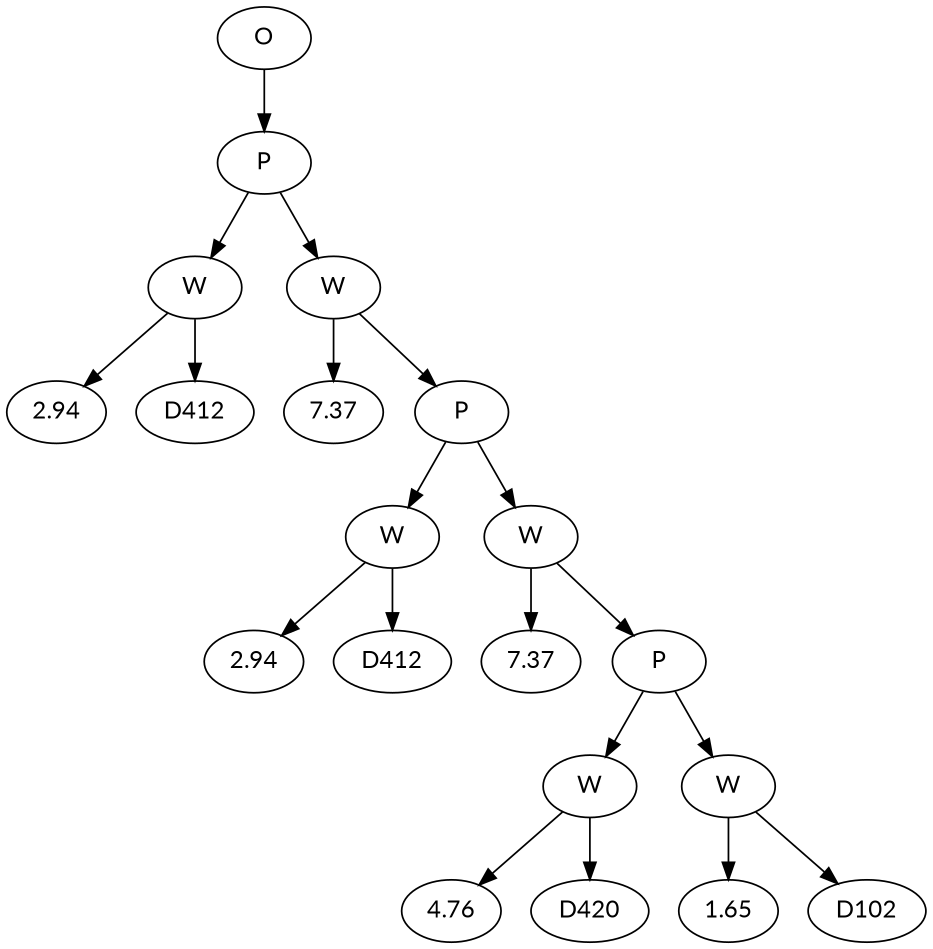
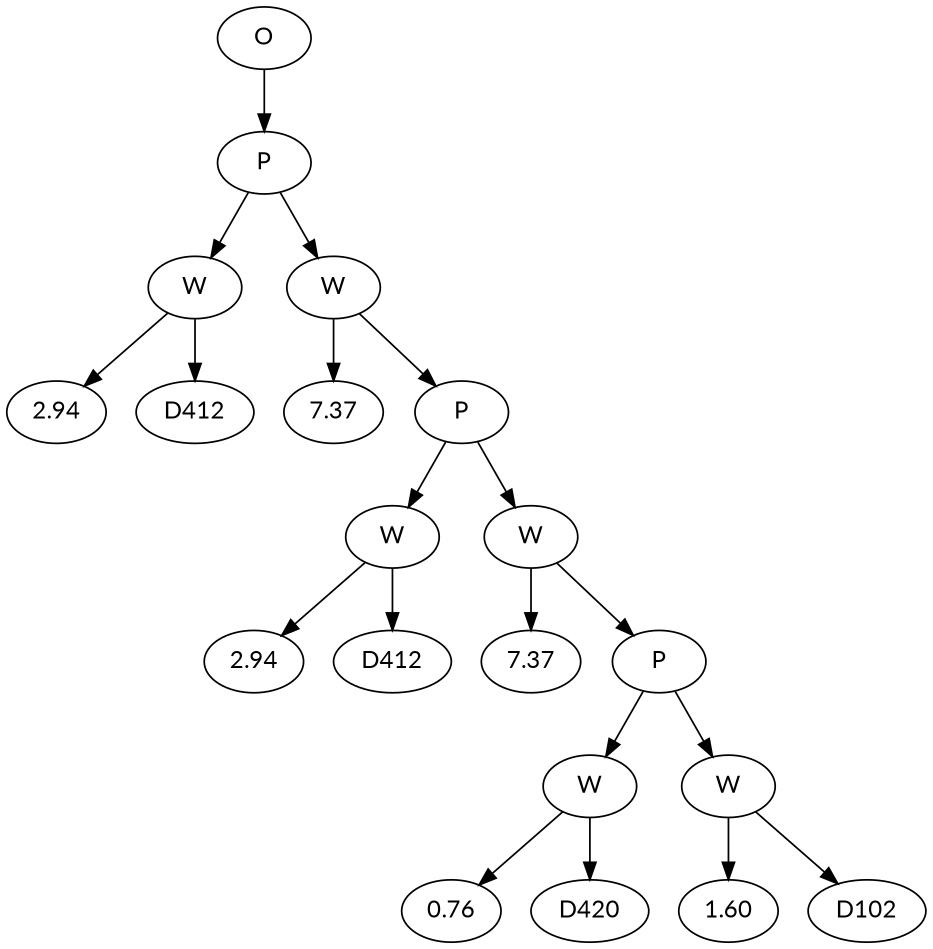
(451, 911) -> (451, 911)
(728, 911) -> (728, 911)
